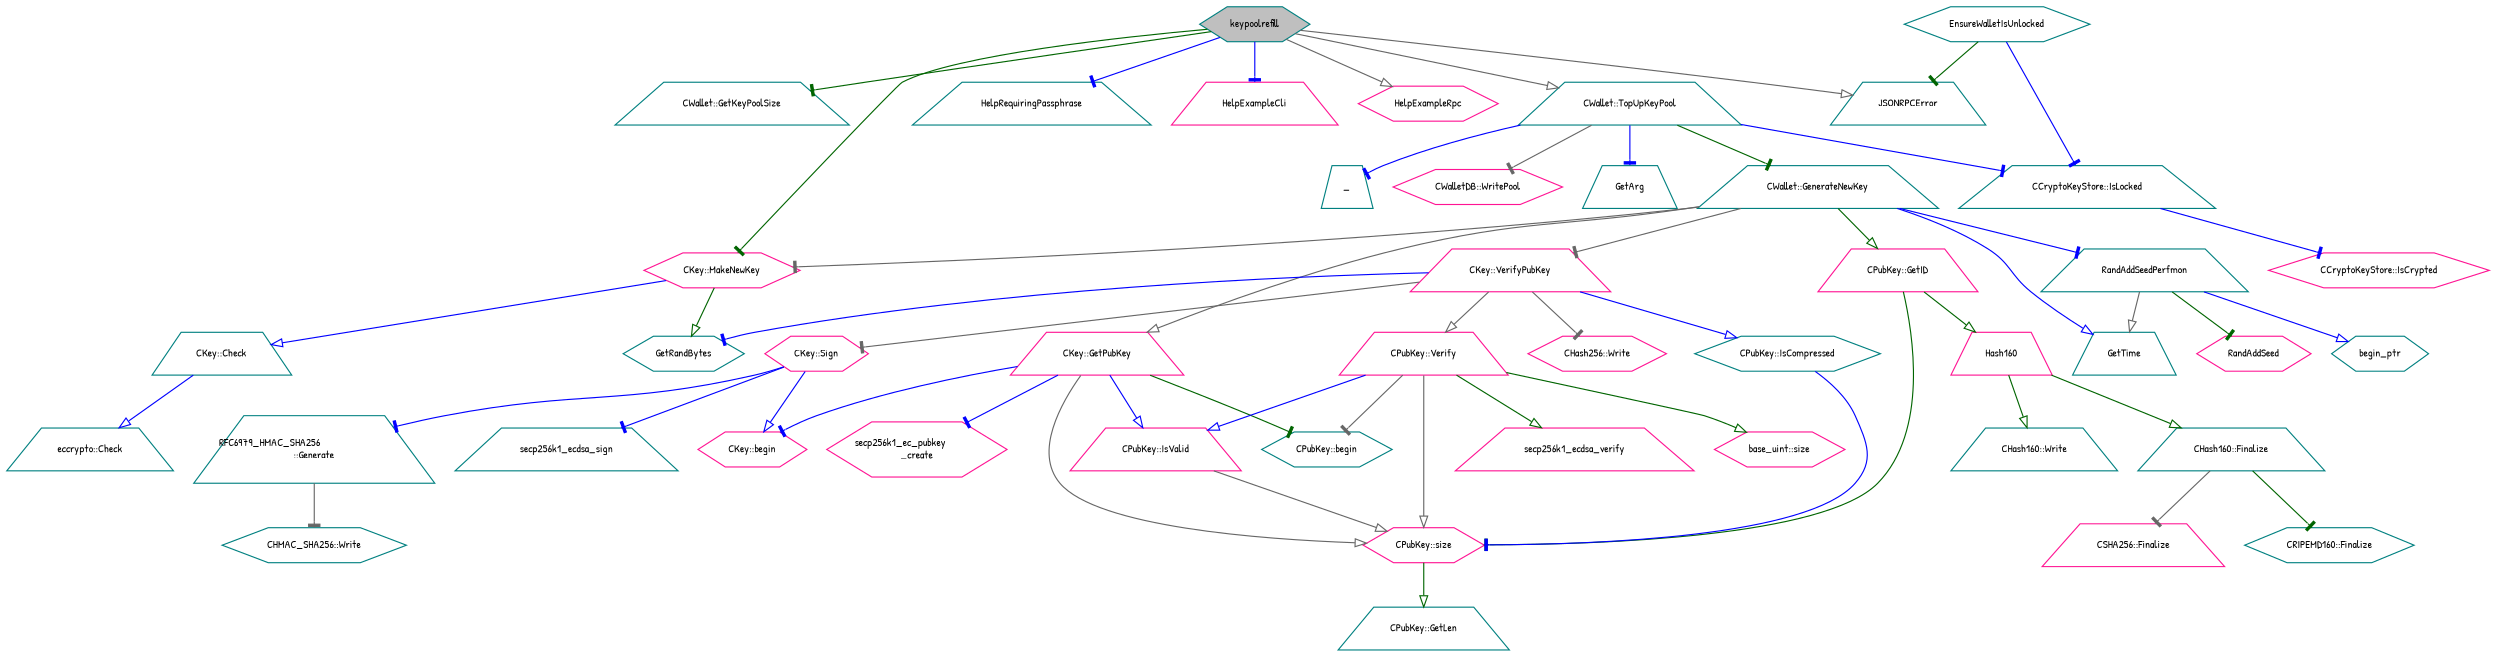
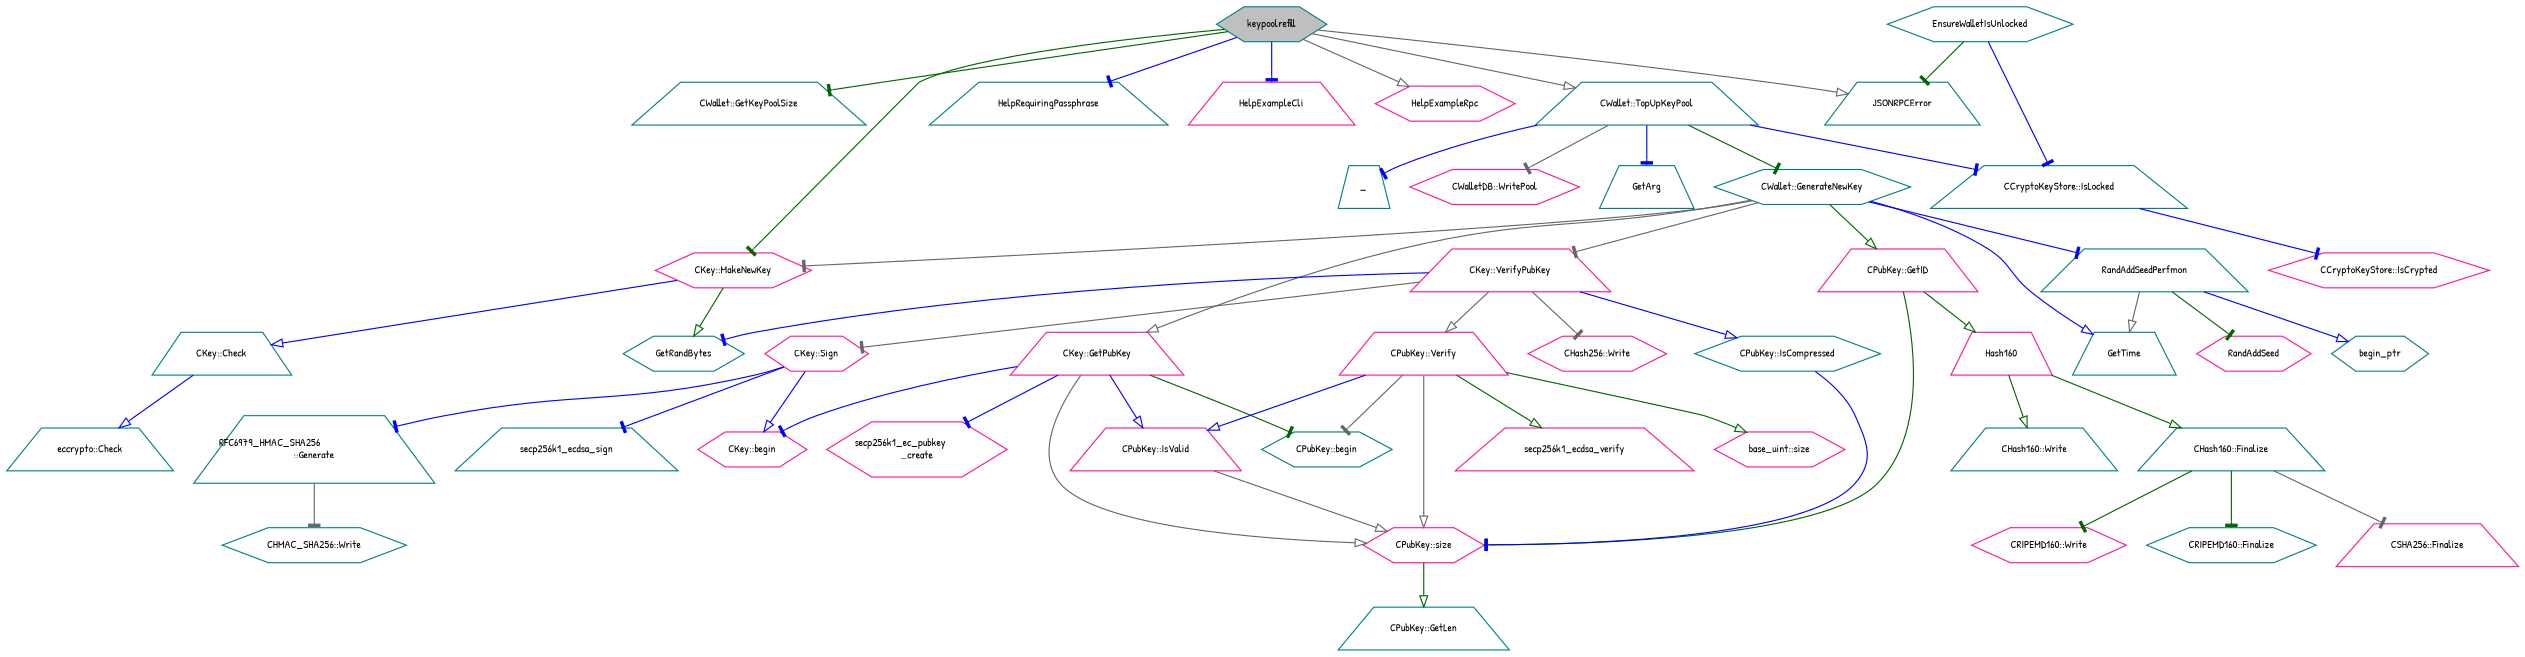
(1818, 187) -> (1812, 187)
none -> (2049, 545)
